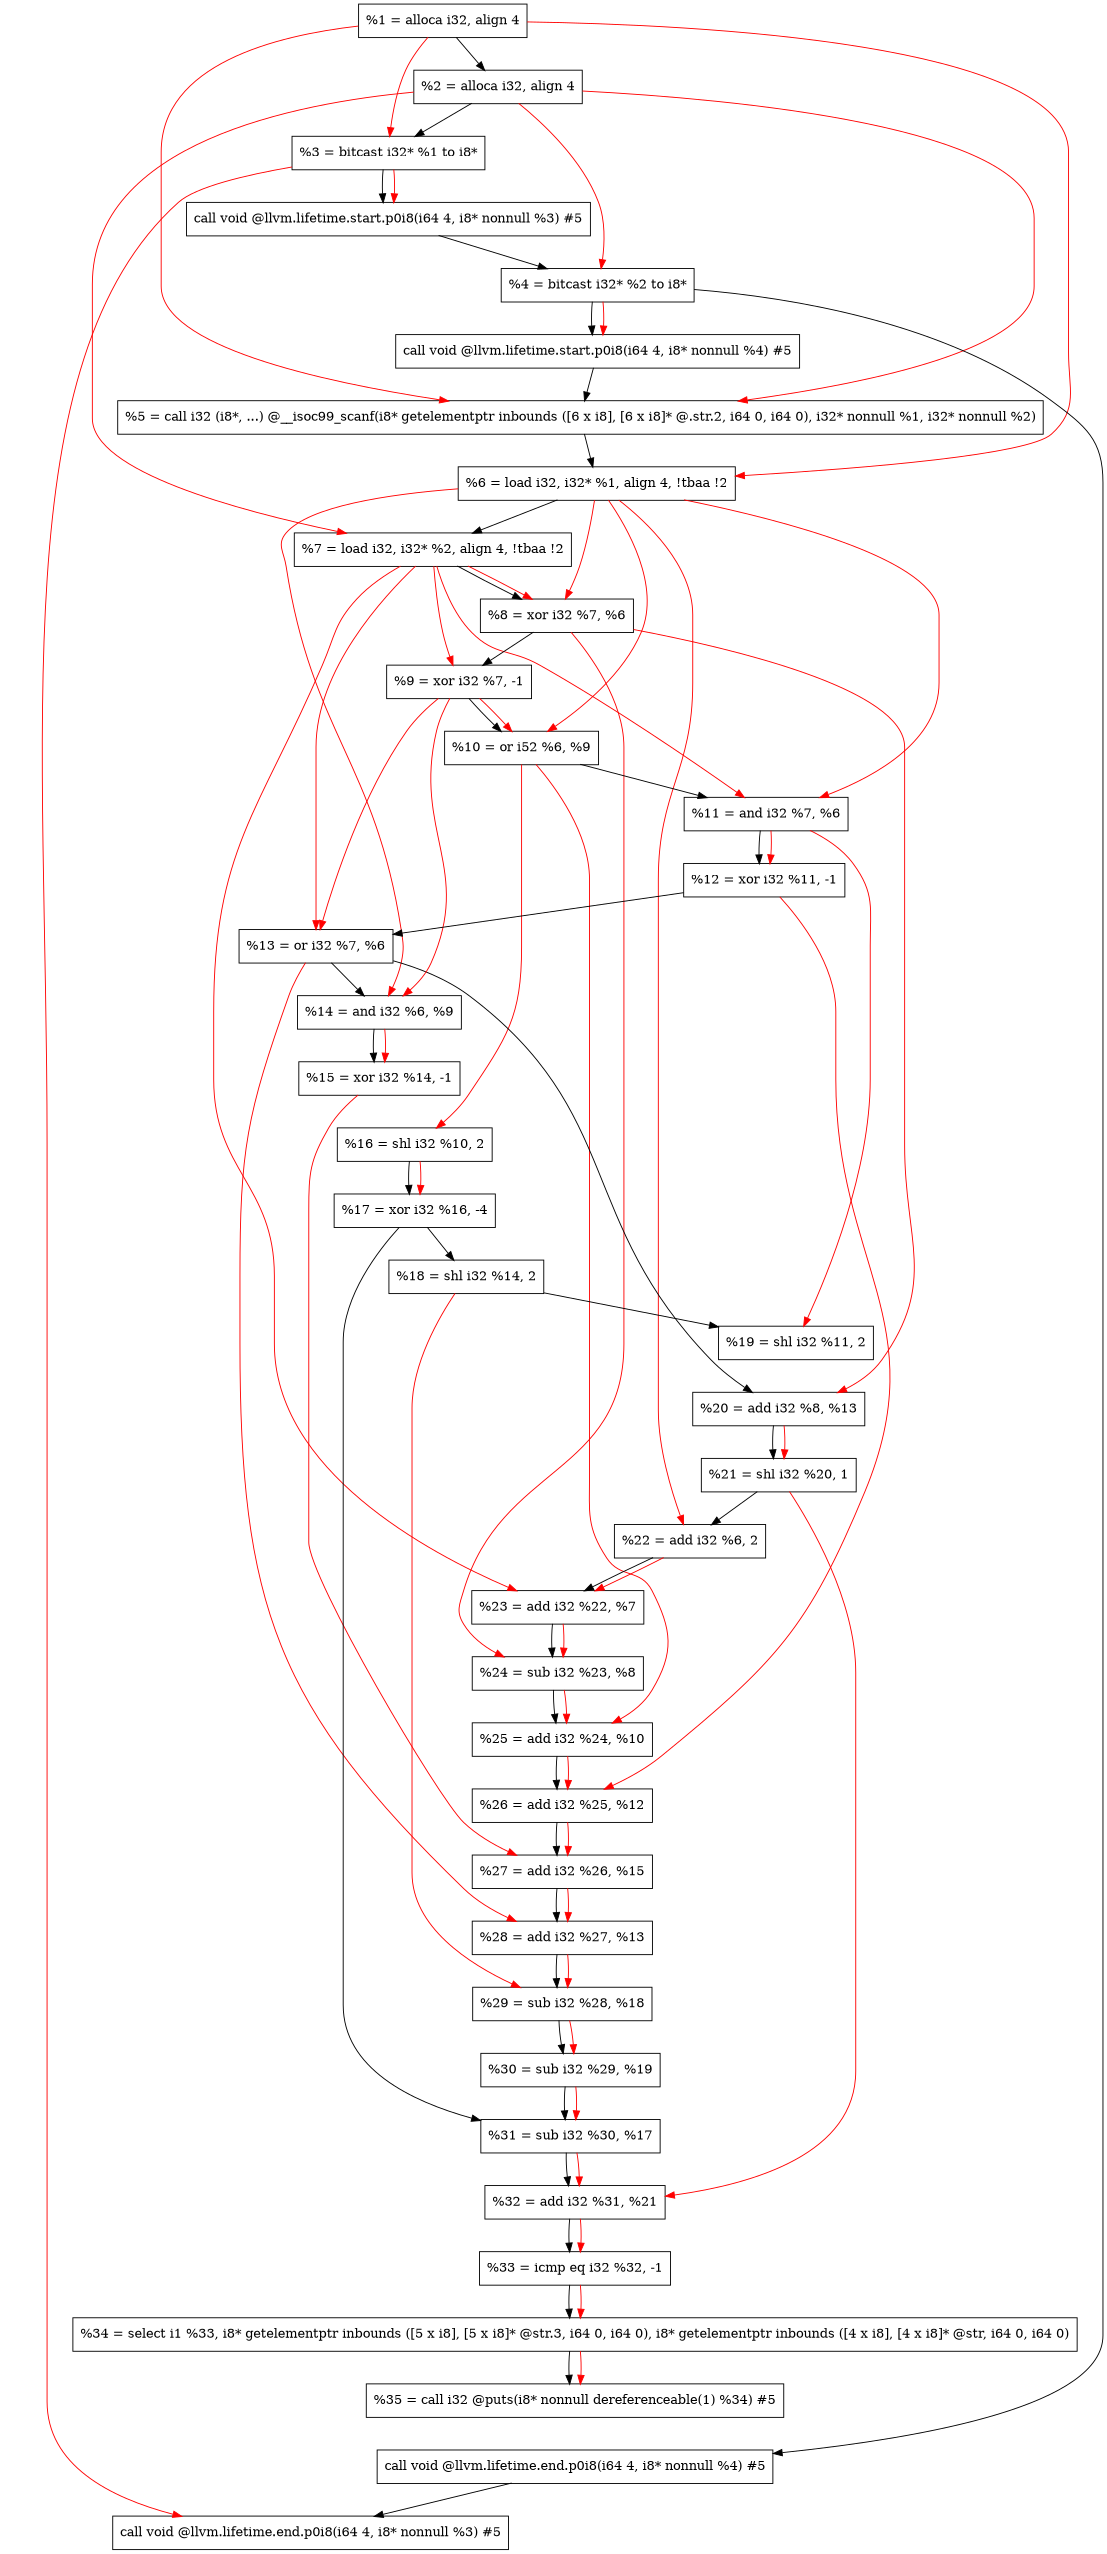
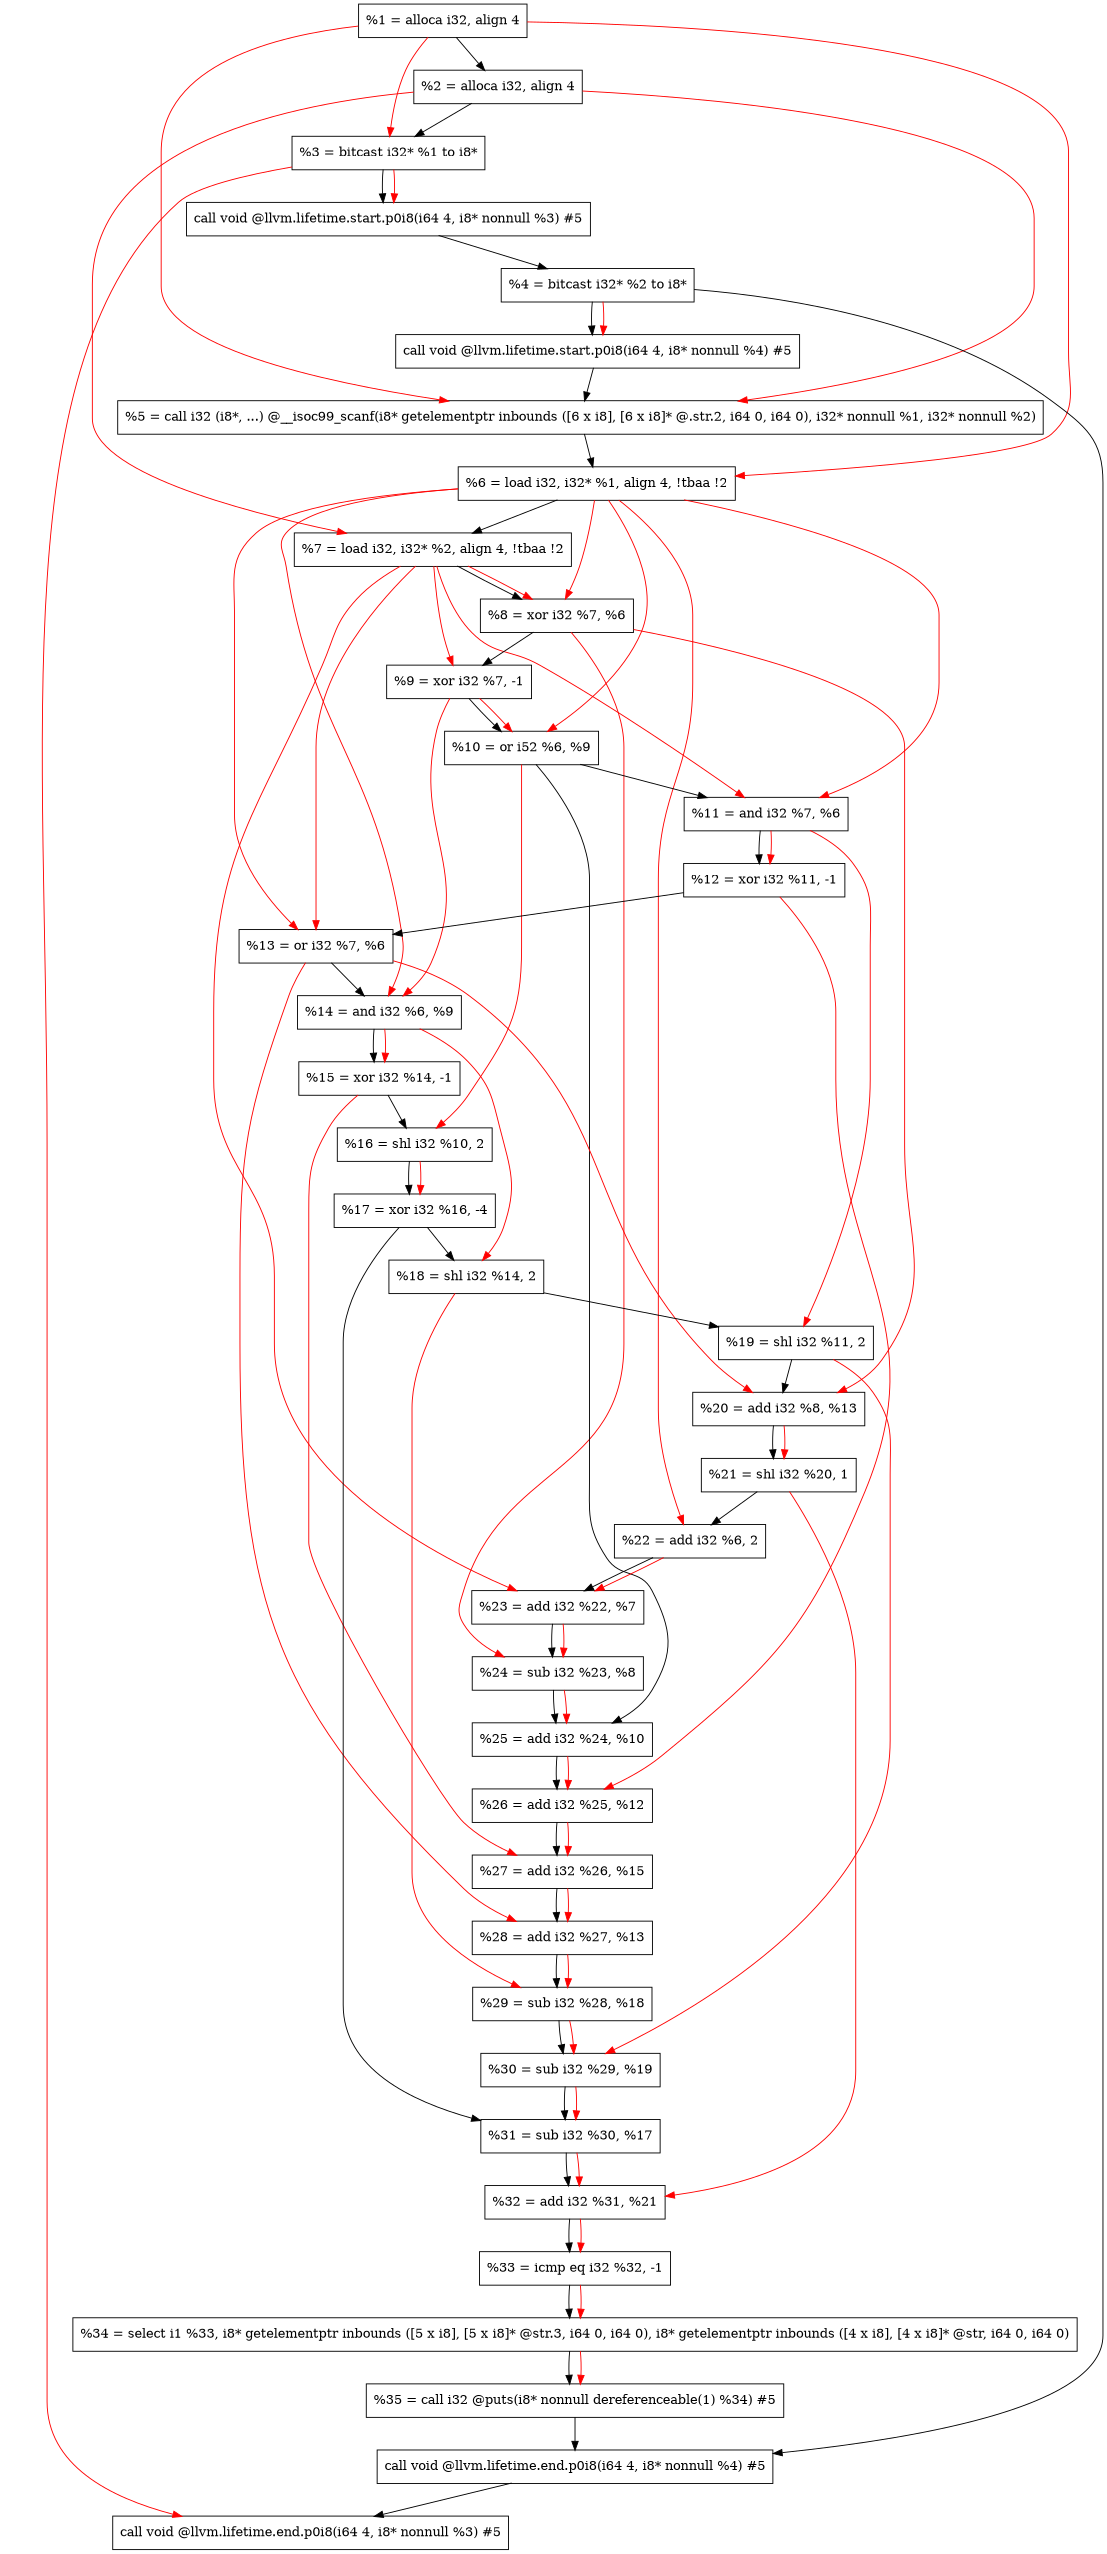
(582, 171) -> none
(372, 790) -> (235, 629)
none -> (395, 1108)
none -> (500, 1127)
(596, 1166) -> (596, 1166)
(590, 1259) -> (590, 1259)
none -> (789, 1372)
none -> (888, 1756)
none -> (575, 2429)
